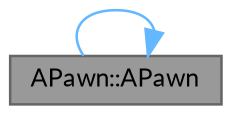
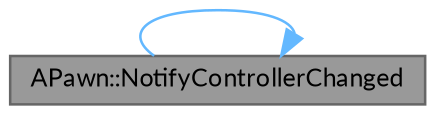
(116, 80) -> (218, 80)
